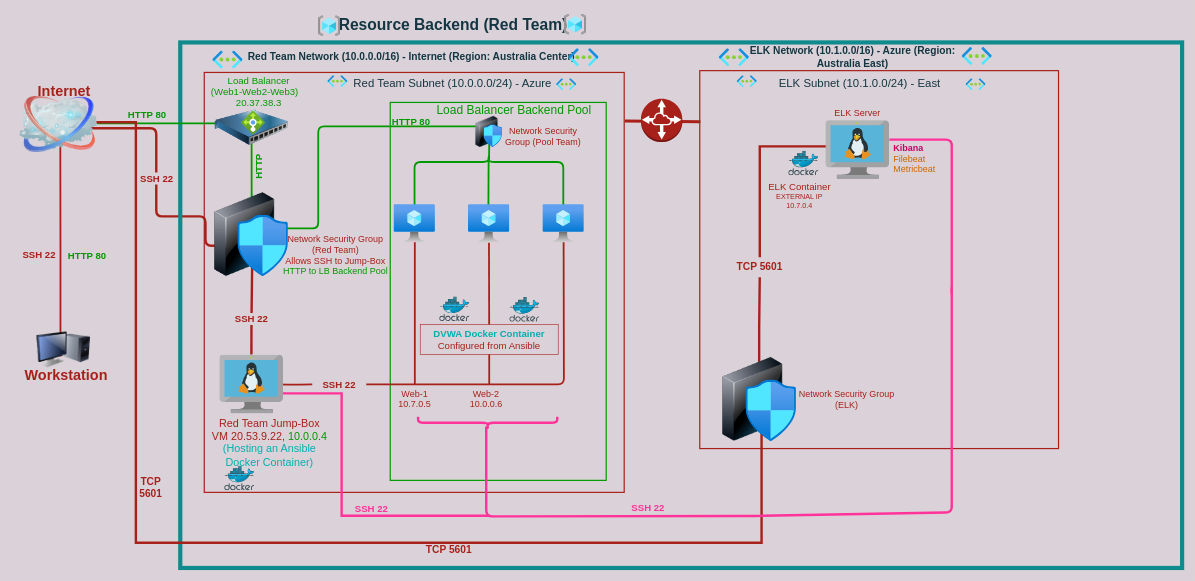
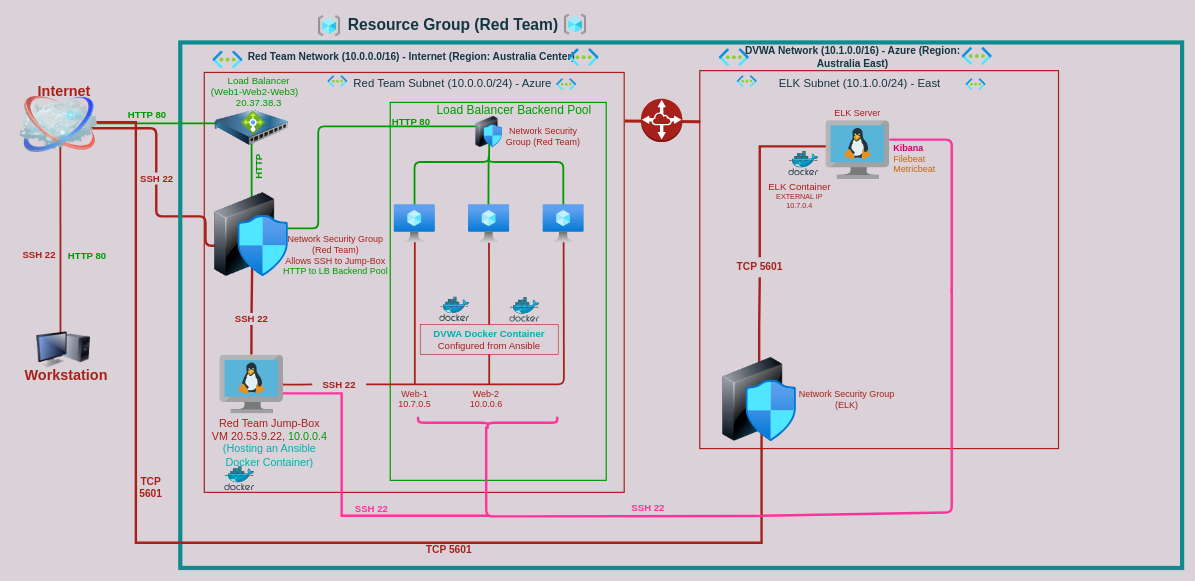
(453, 24) -> (453, 24)
(853, 57) -> (853, 57)
(543, 136) -> (543, 136)
